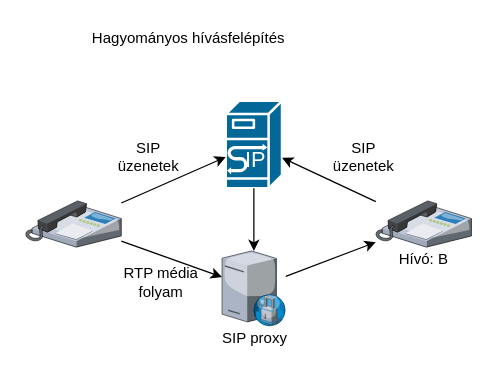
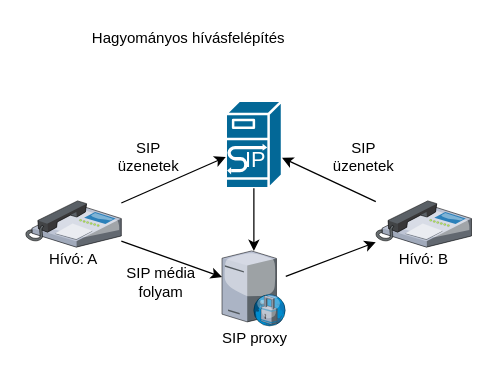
none -> (73, 259)
(161, 282) -> (161, 282)
